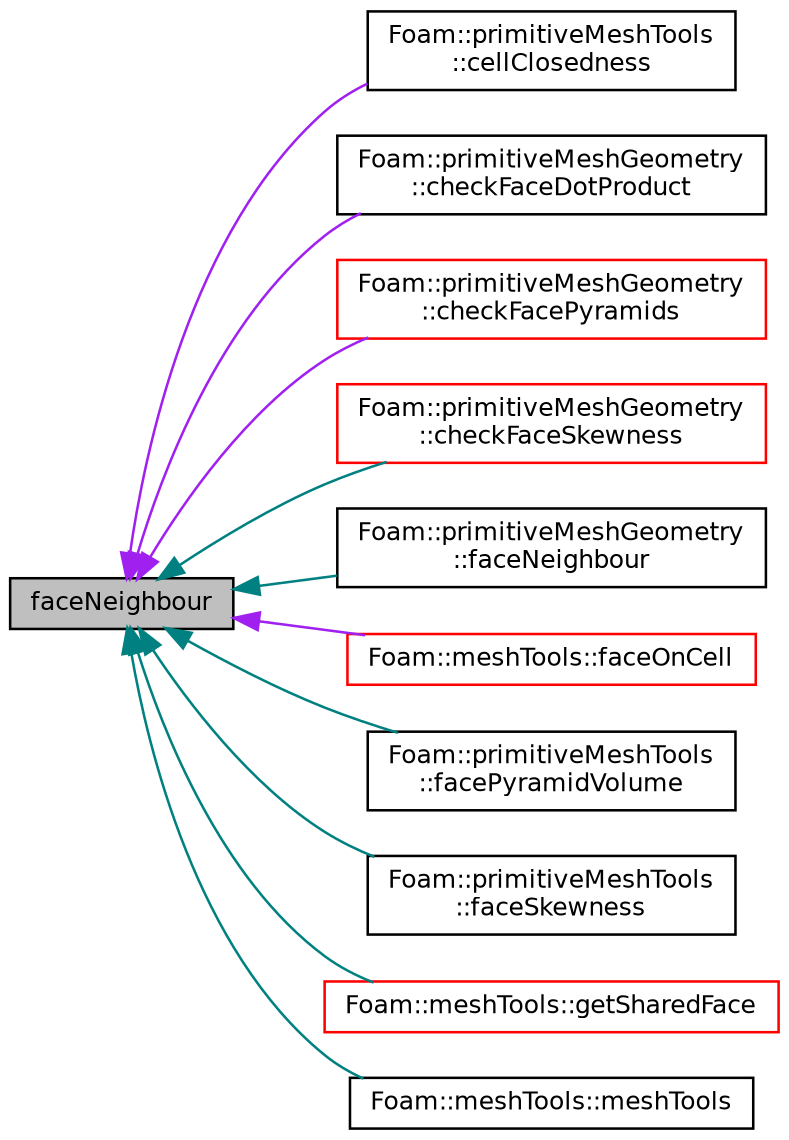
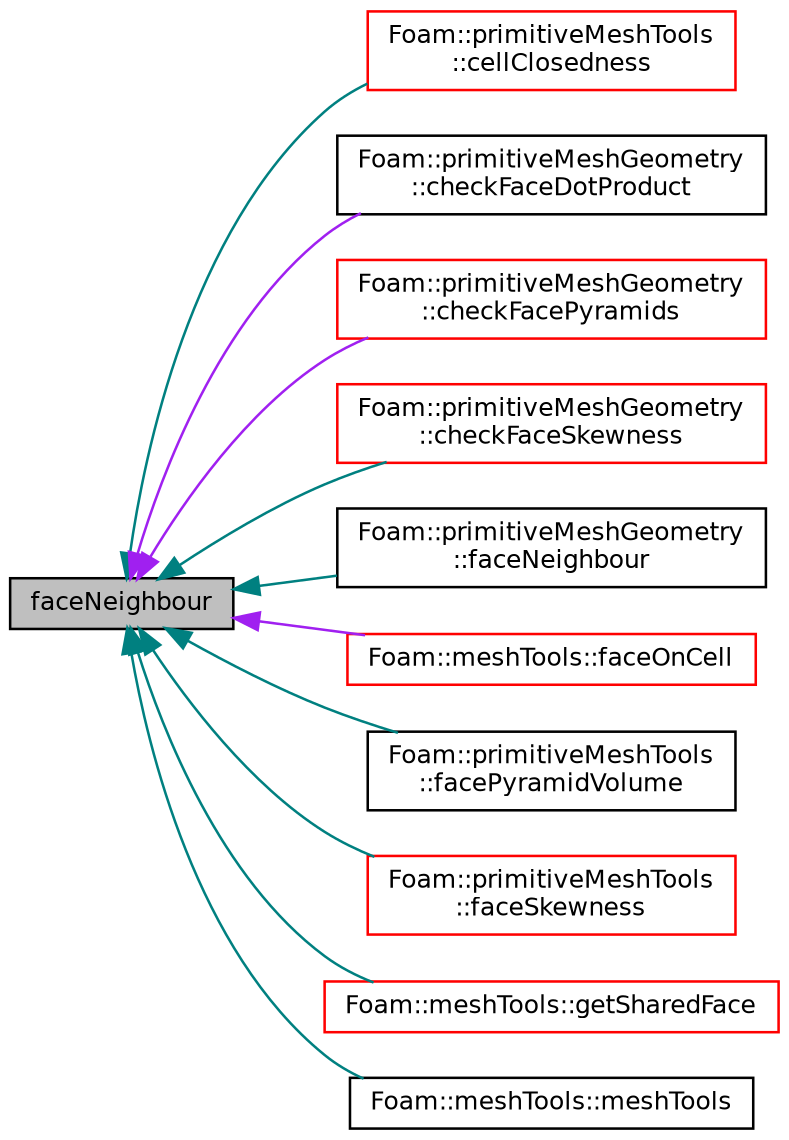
(552, 51) -> (552, 51)
(202, 292) -> (202, 292)
(552, 895) -> (552, 895)
